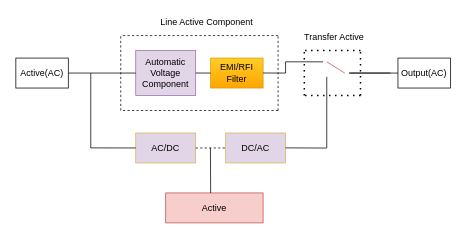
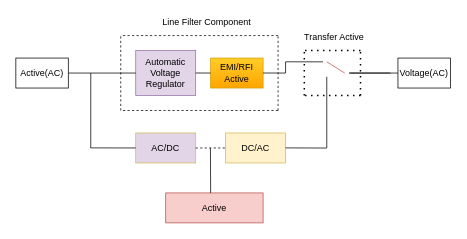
(207, 23) -> (207, 23)
(165, 73) -> (165, 73)
(237, 73) -> (237, 73)
(424, 73) -> (424, 73)
(255, 148) -> (255, 148)
